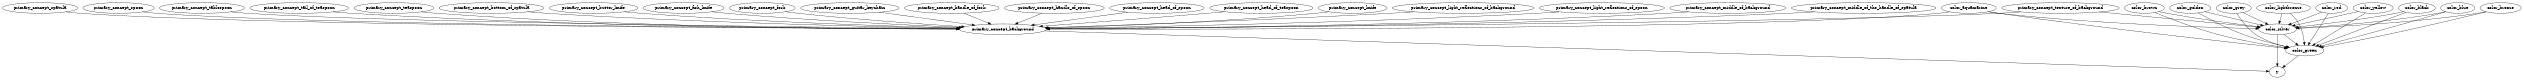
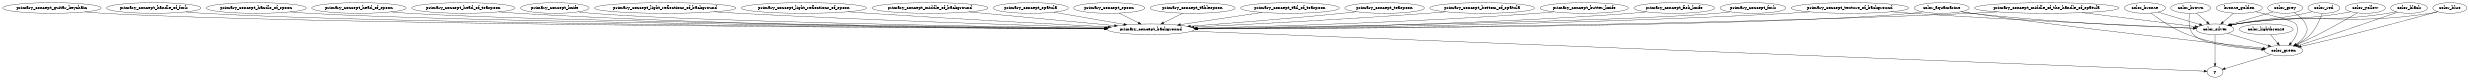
(2190, 8) -> (2239, 8)
(2281, 17) -> (2139, 20)
